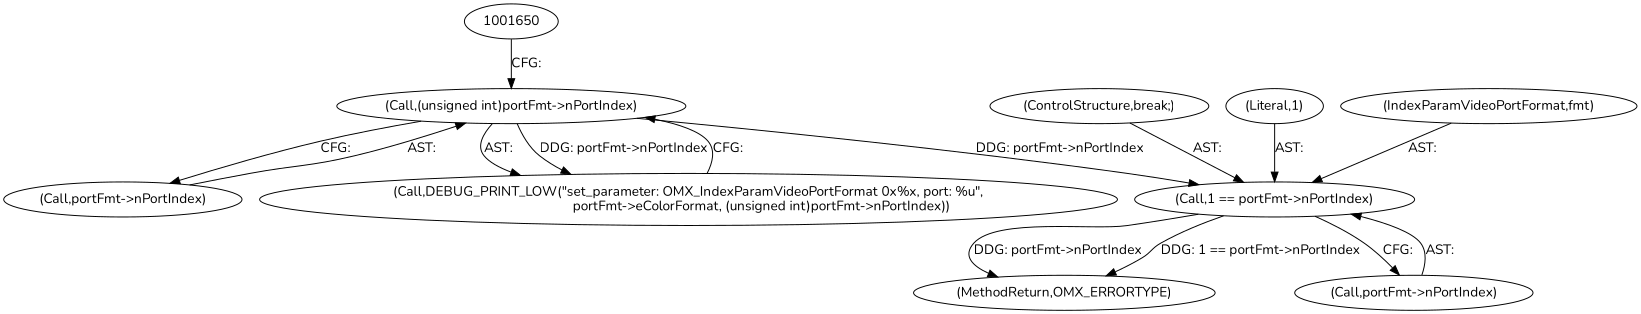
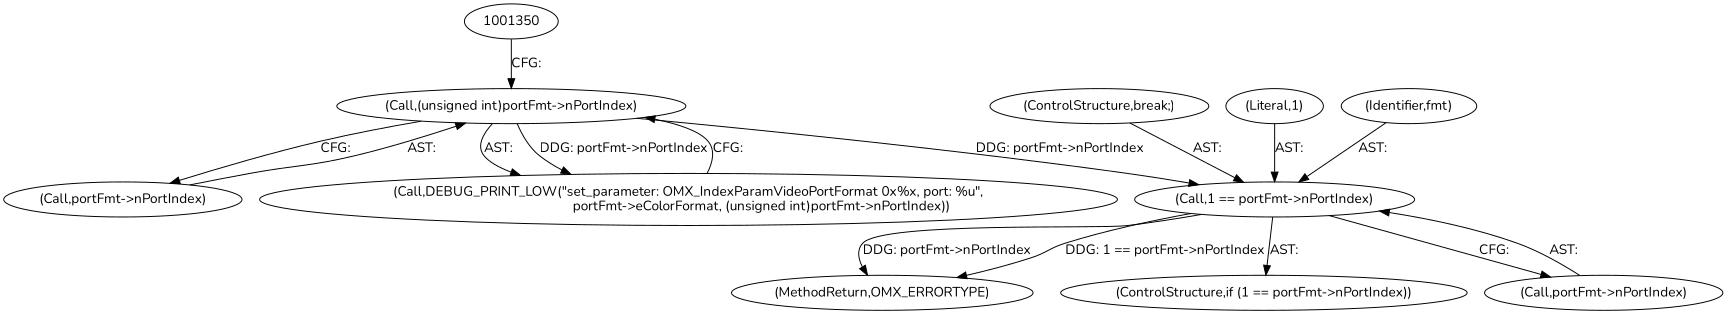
(511, 21) -> (511, 21)
(1489, 106) -> (1409, 106)
none -> (1264, 293)
